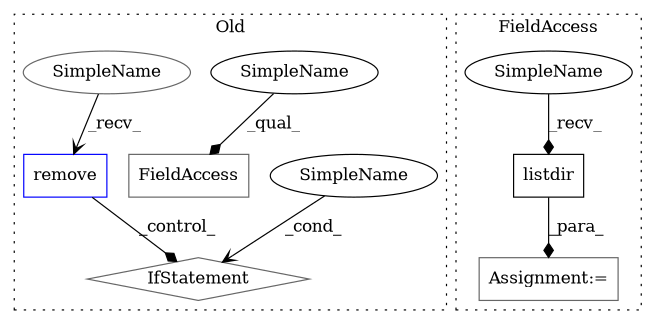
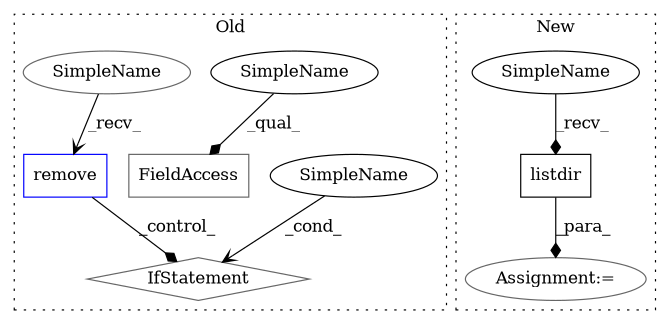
(549, 28) -> (556, 28)
(549, 279) -> (556, 279)
